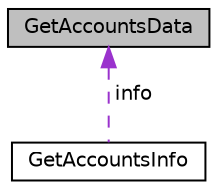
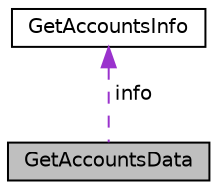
(109, 105) -> (109, 105)
